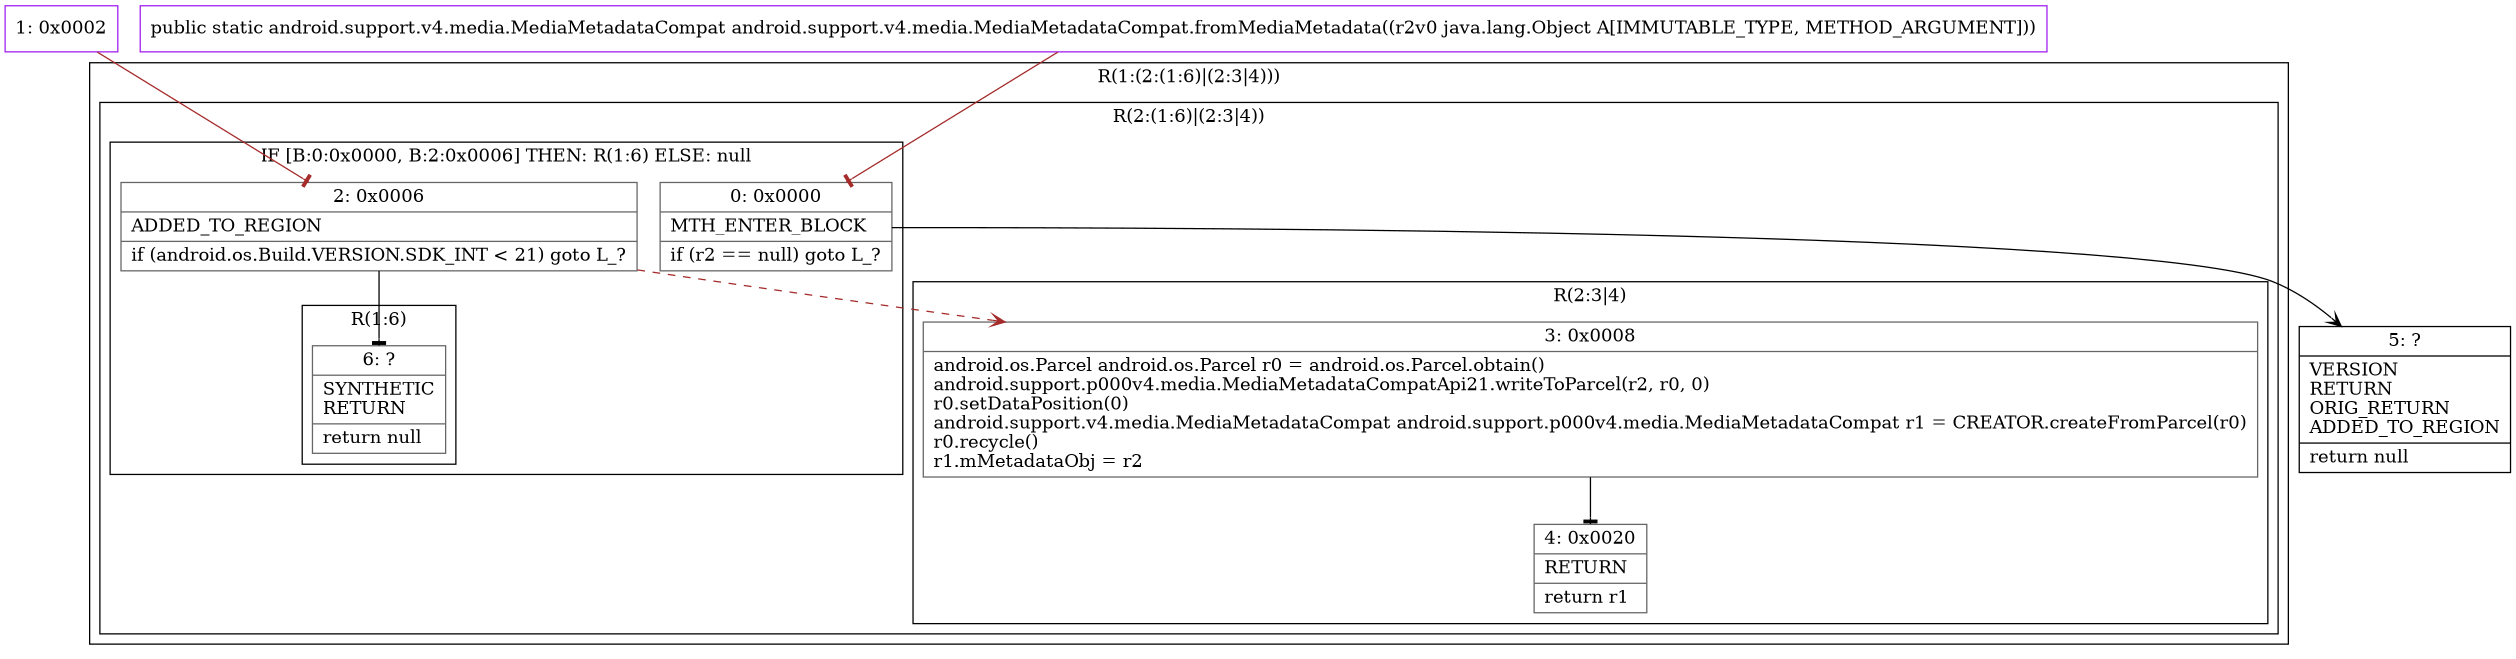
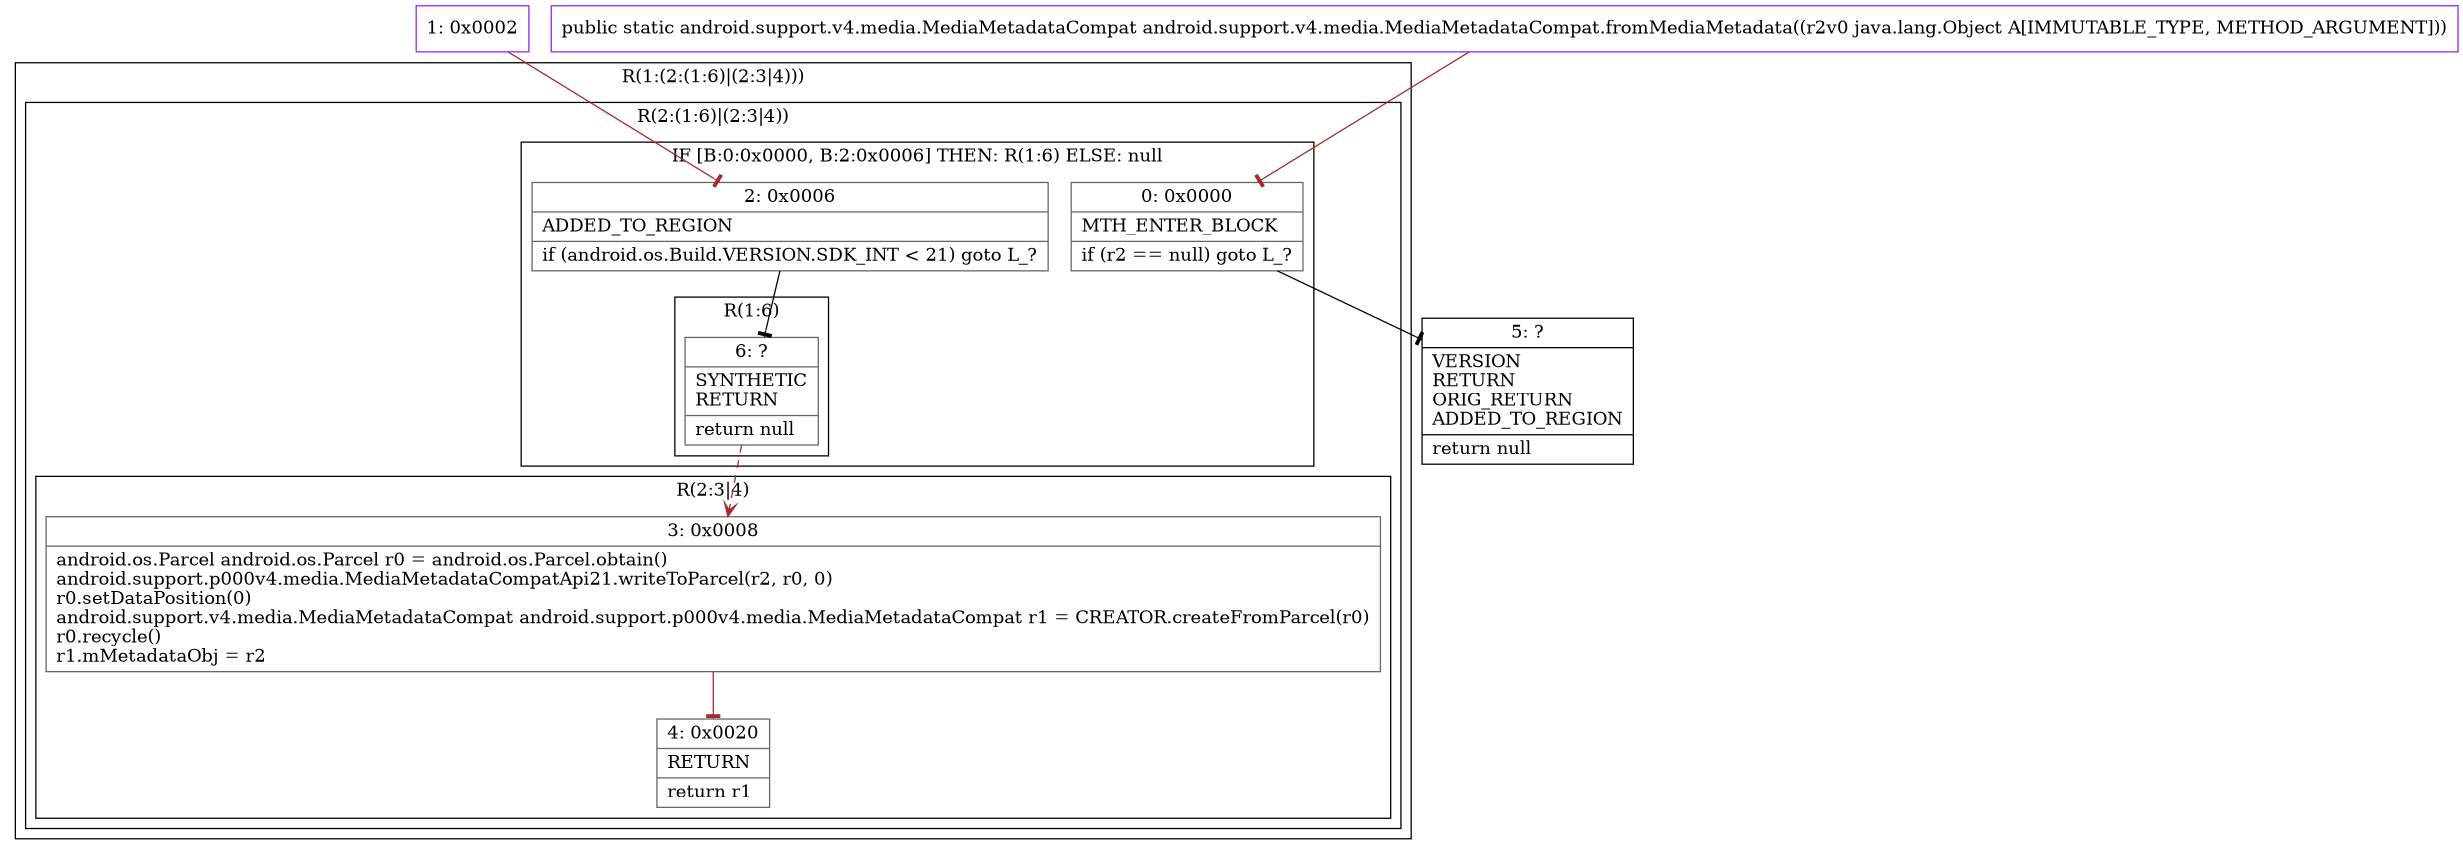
(1618, 235) -> (1347, 304)
(815, 296) -> (734, 485)
(1590, 497) -> (713, 692)
